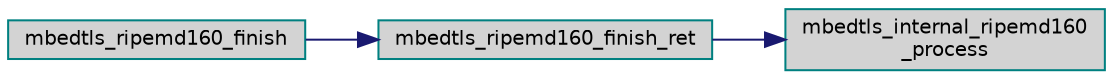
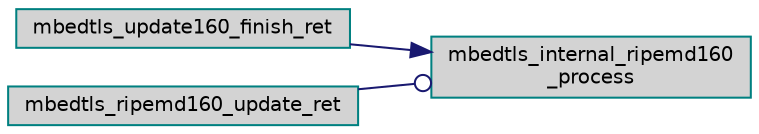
(157, 40) -> none
(545, 40) -> (183, 28)
none -> (183, 106)
